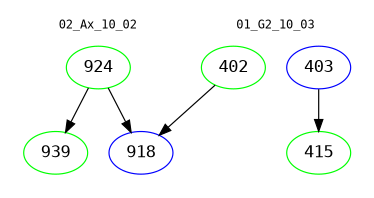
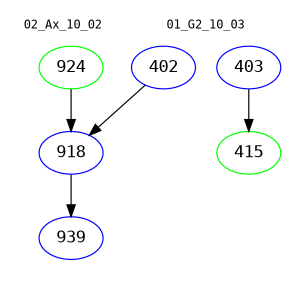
(233, 68) -> (163, 68)
(80, 105) -> (71, 190)
(56, 153) -> (71, 238)
